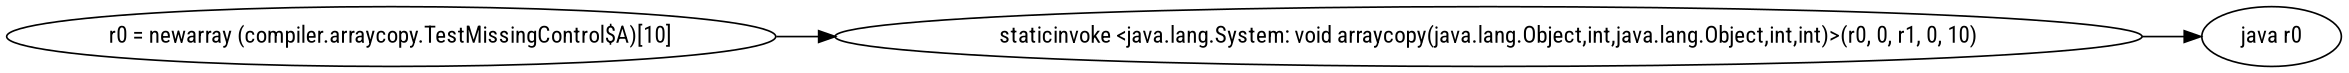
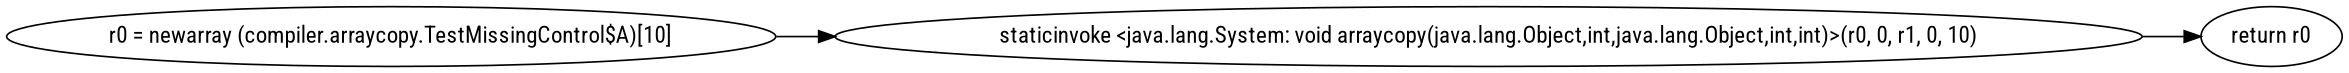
(2272, 37) -> (2272, 37)
